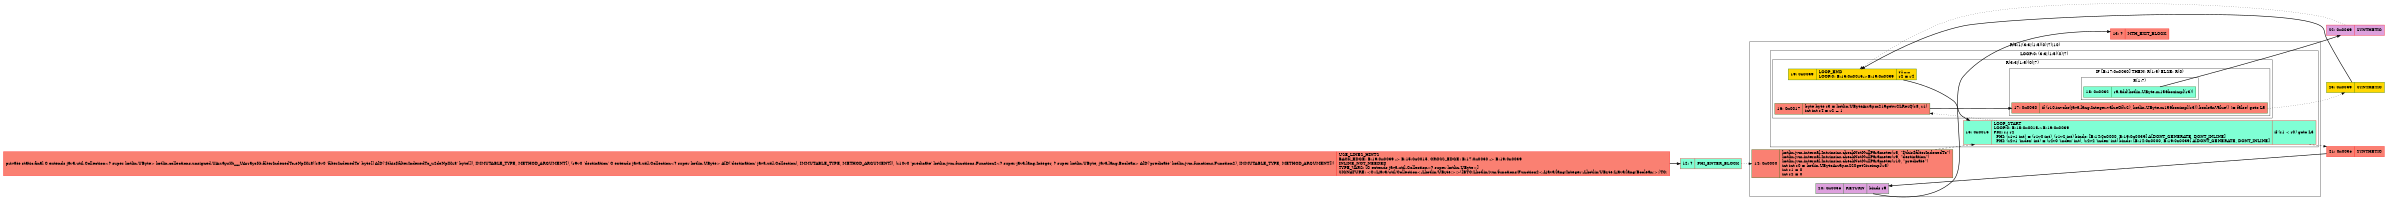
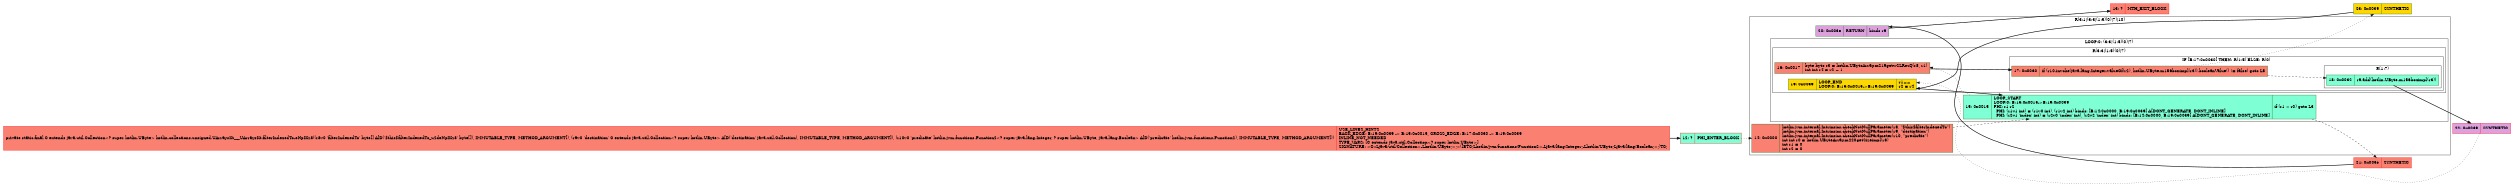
none -> (2296, 77)
(2140, 133) -> (2140, 107)
